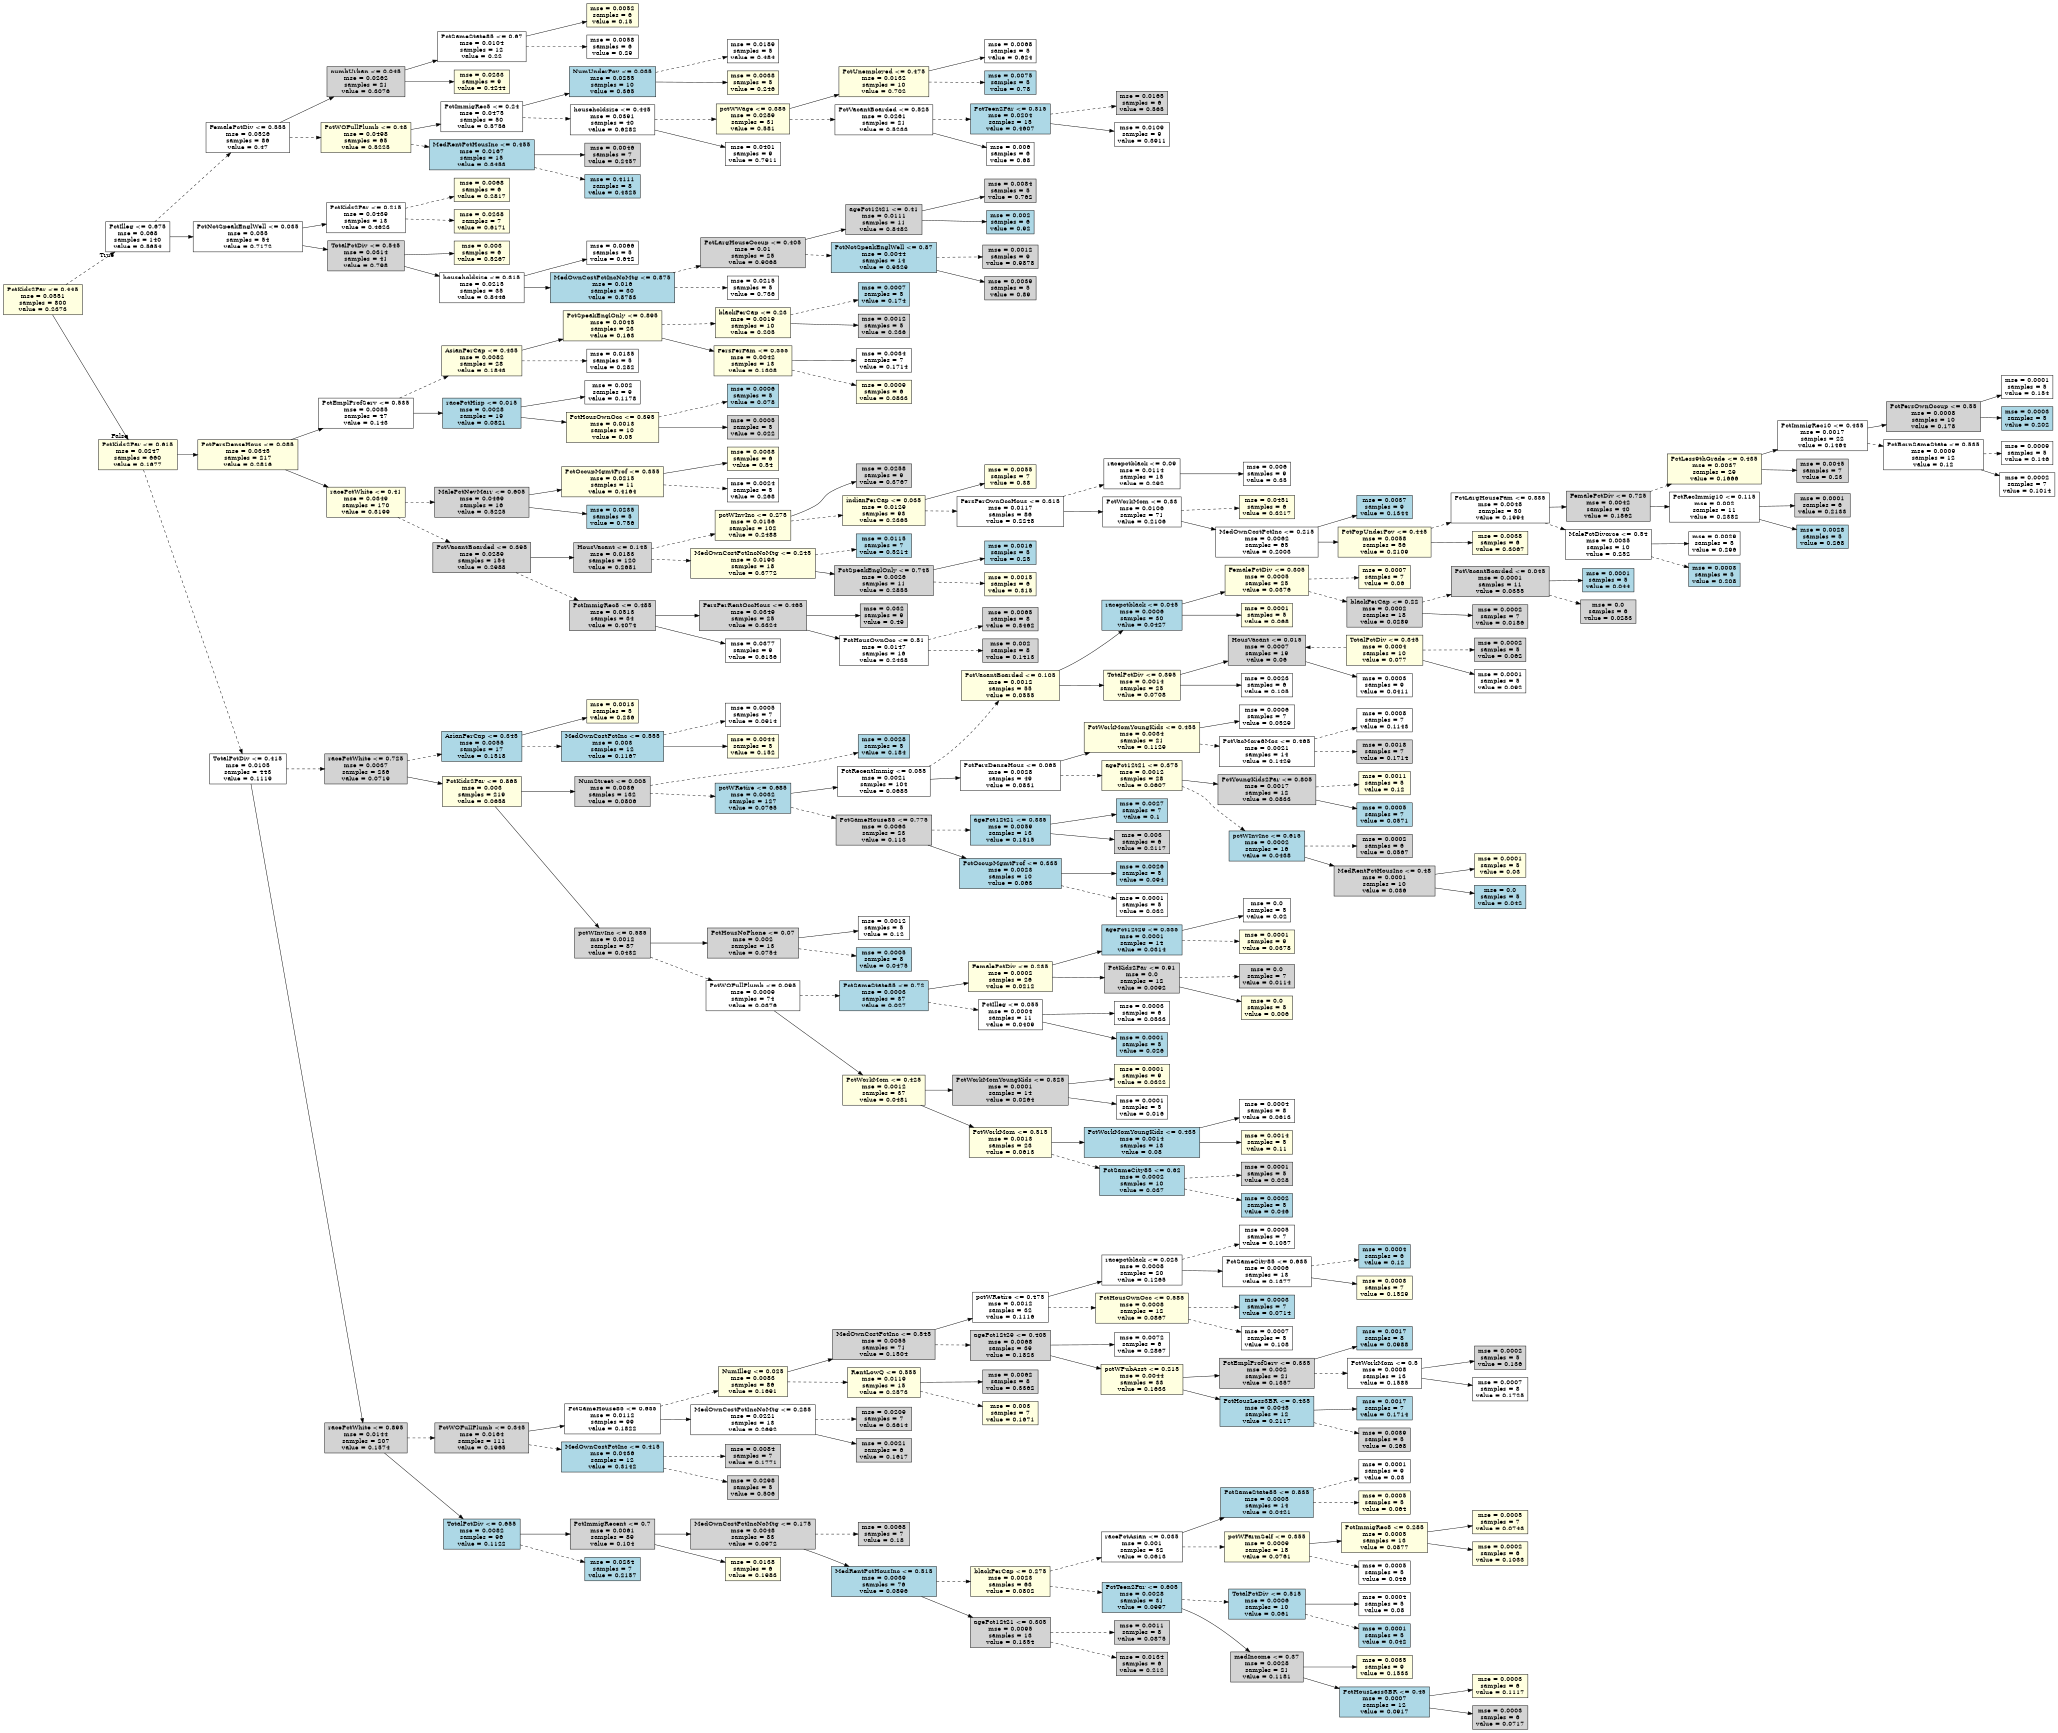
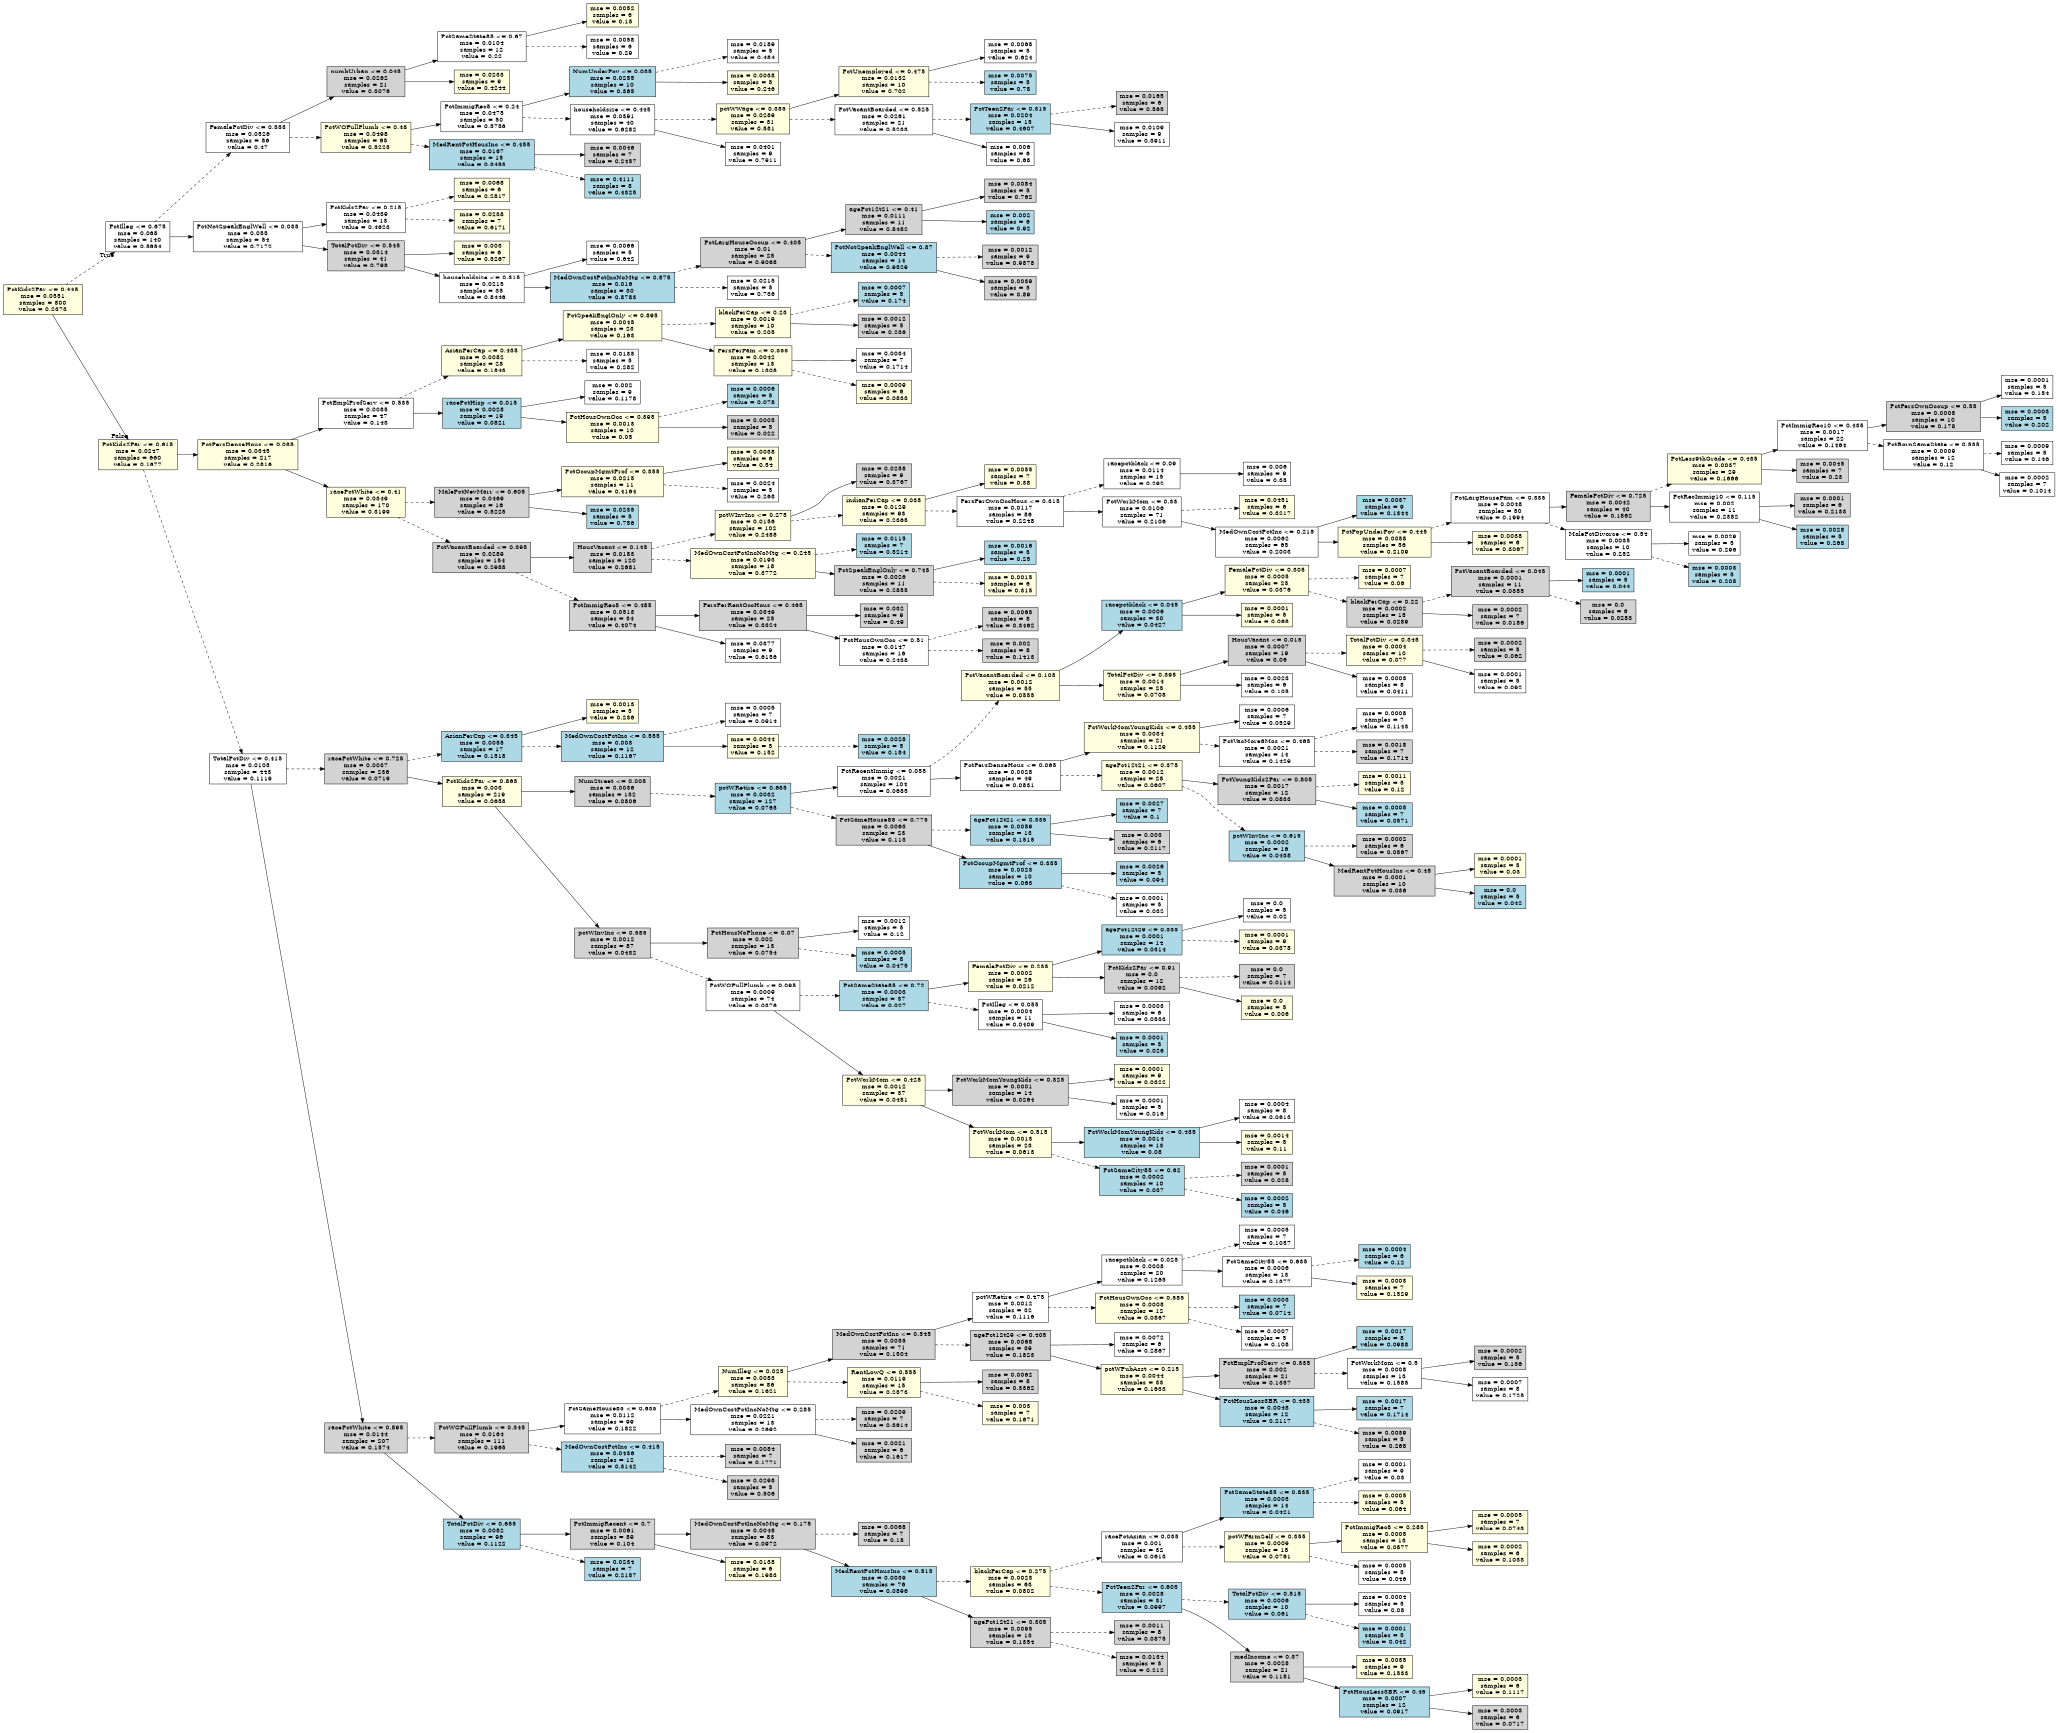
(1328, 647) -> (1324, 653)
(1385, 685) -> (1385, 685)
(752, 771) -> (816, 746)
(753, 1382) -> (753, 1382)
(1142, 1664) -> (1142, 1664)
